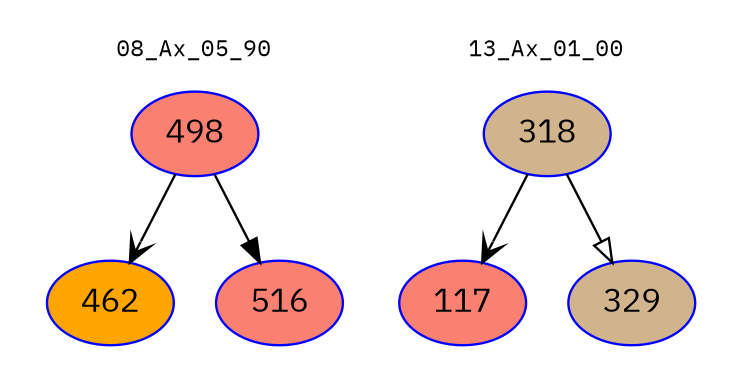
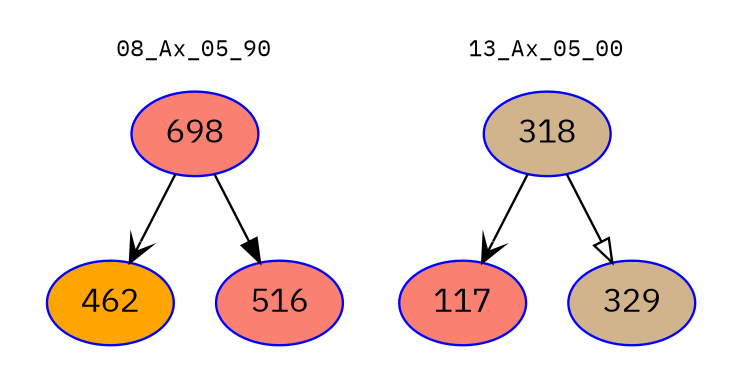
(547, 50) -> (547, 50)
(195, 134) -> (195, 134)
